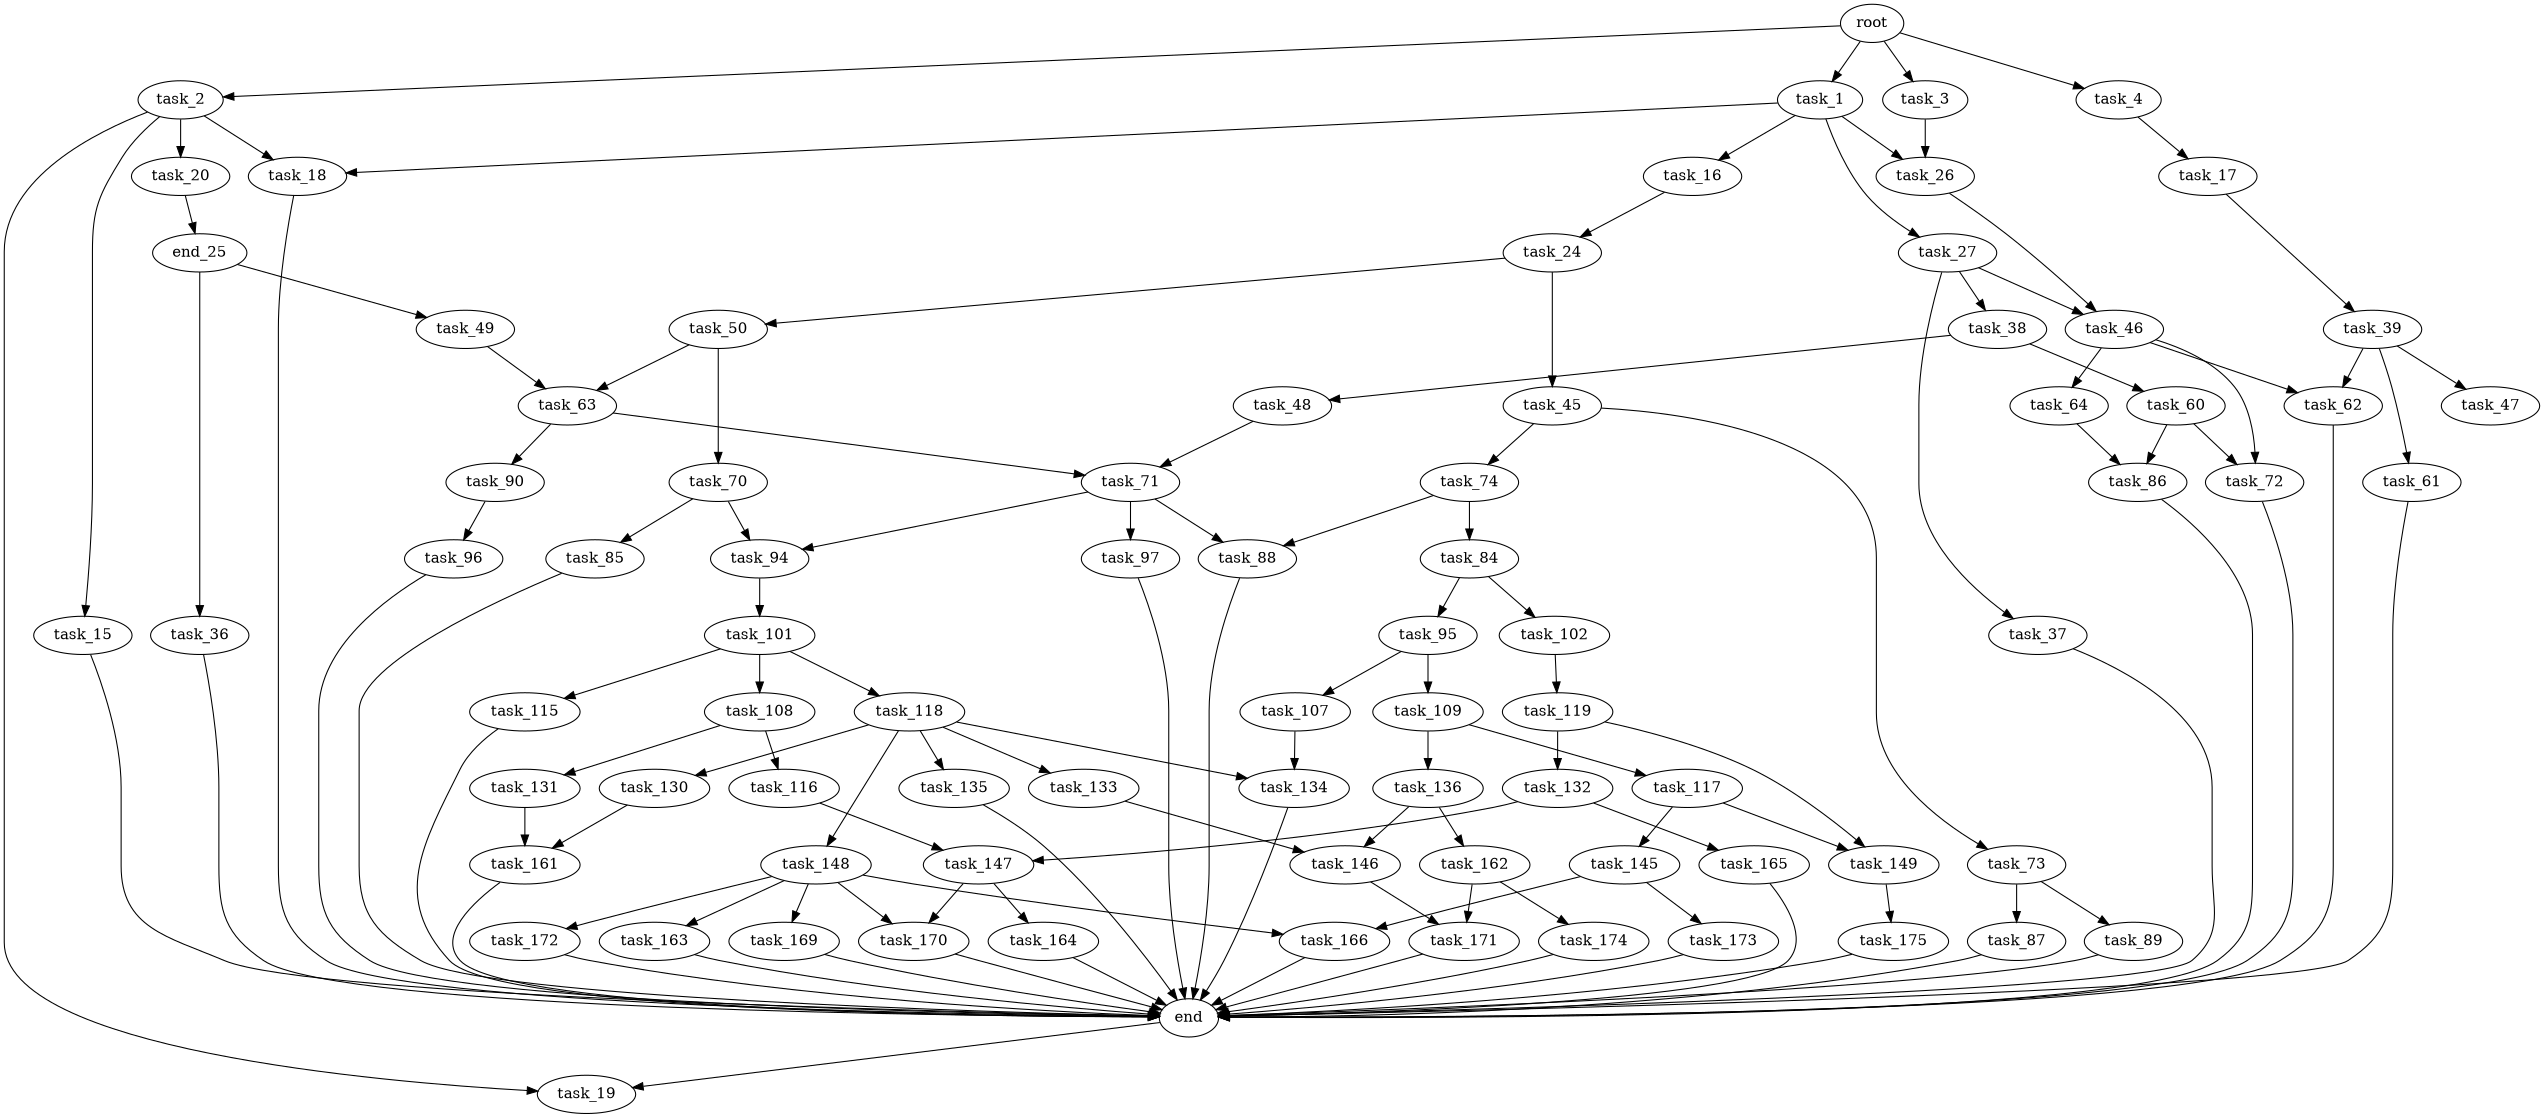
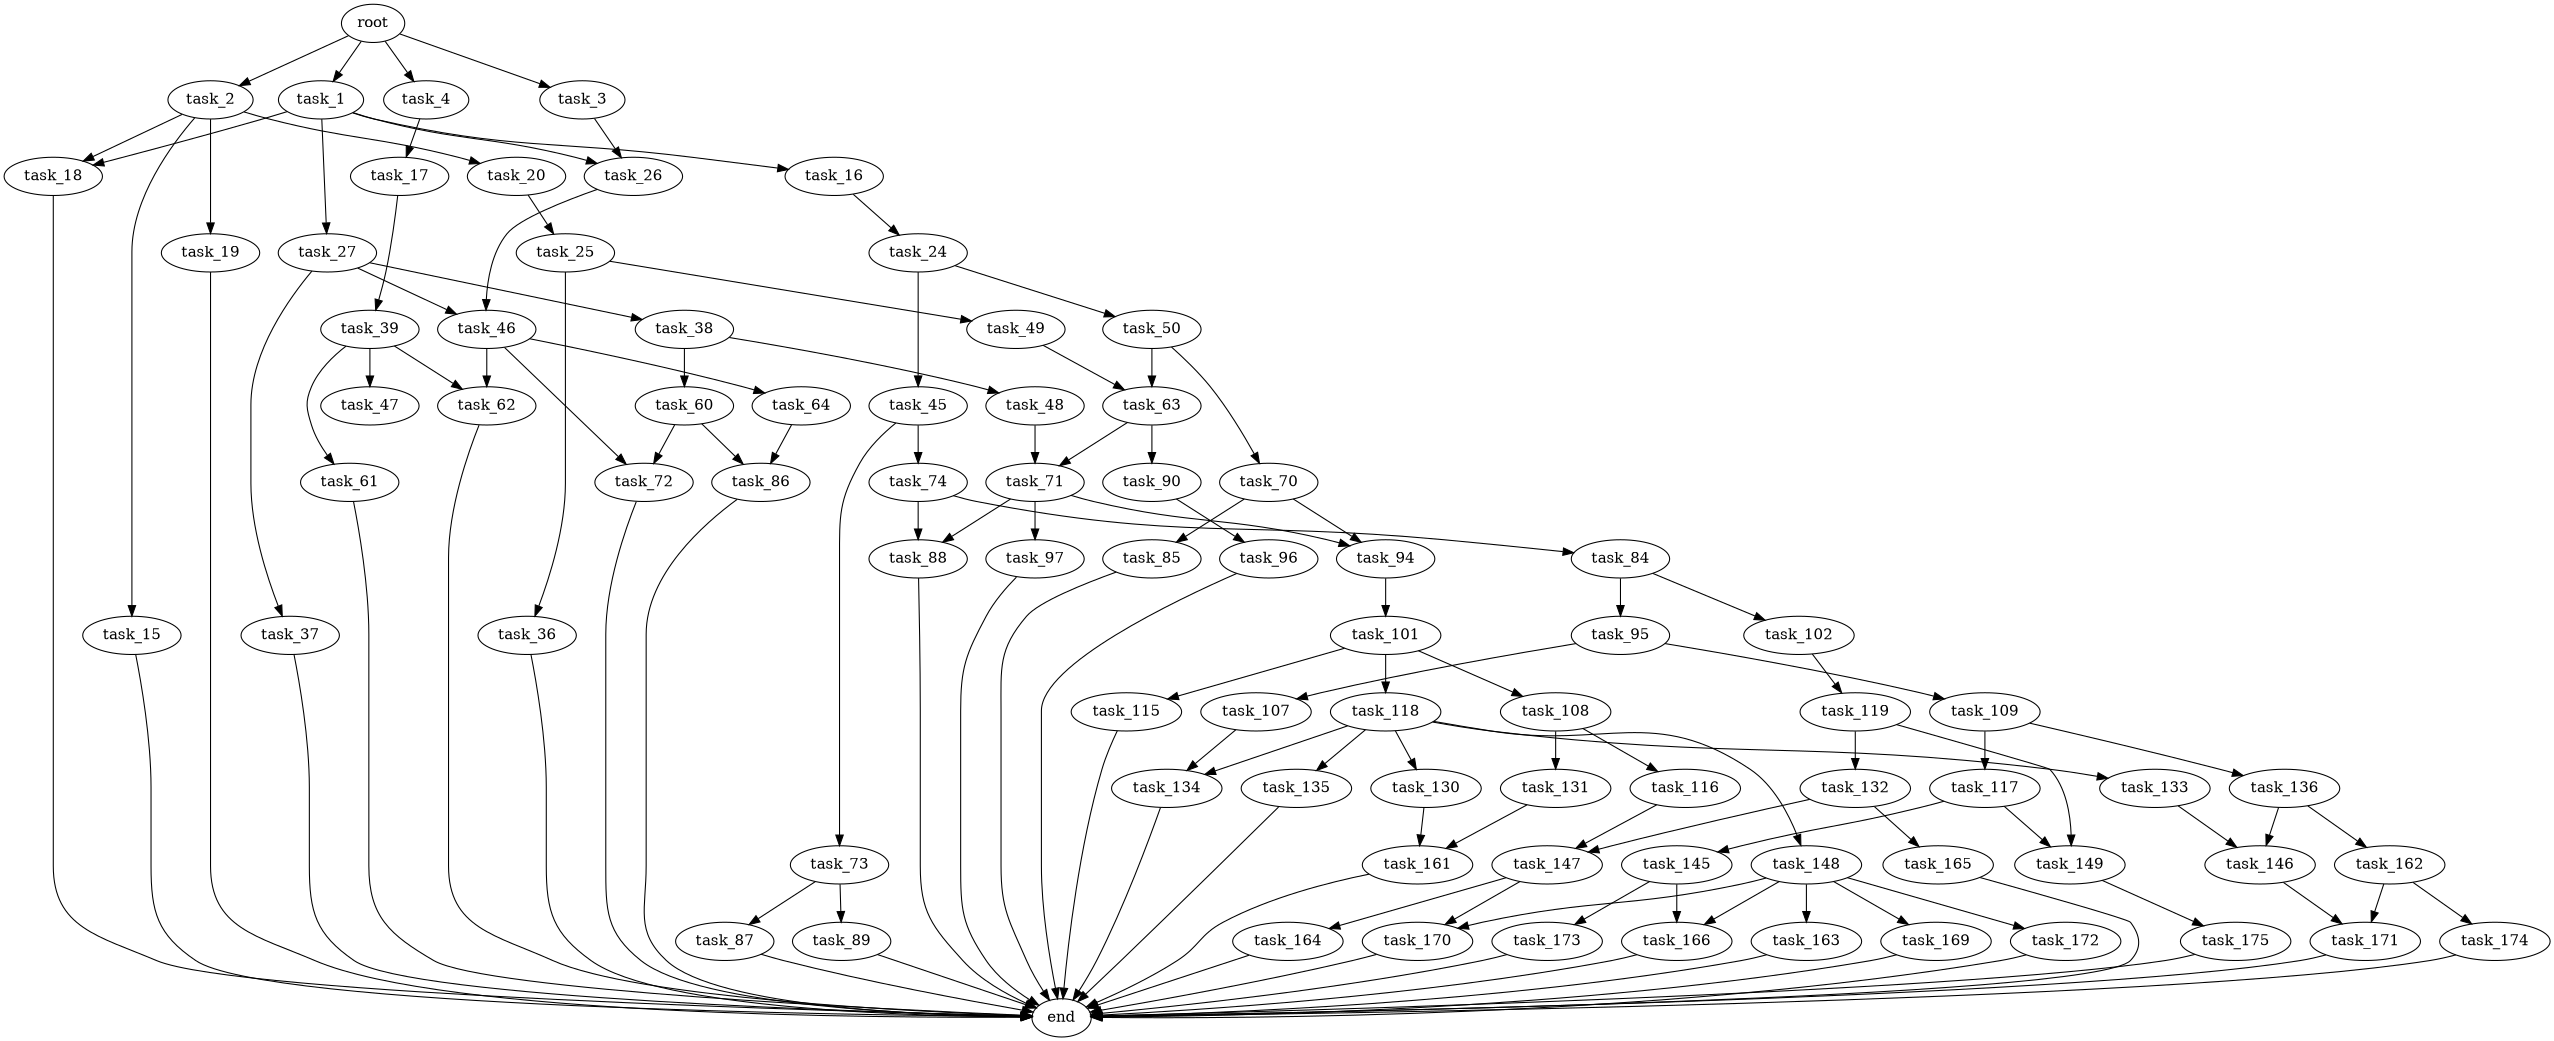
(200, 253) -> (565, 253)
(902, 1054) -> (298, 954)
